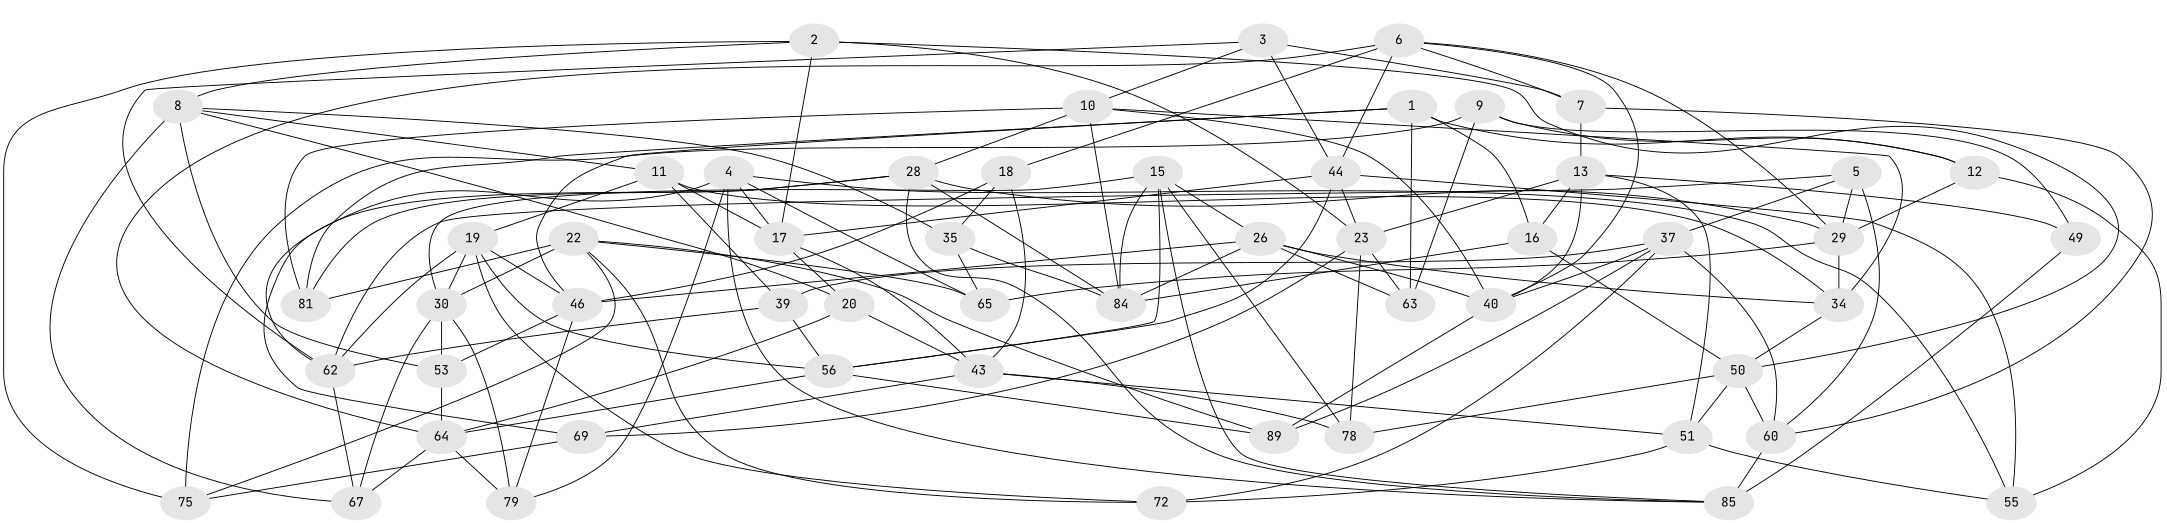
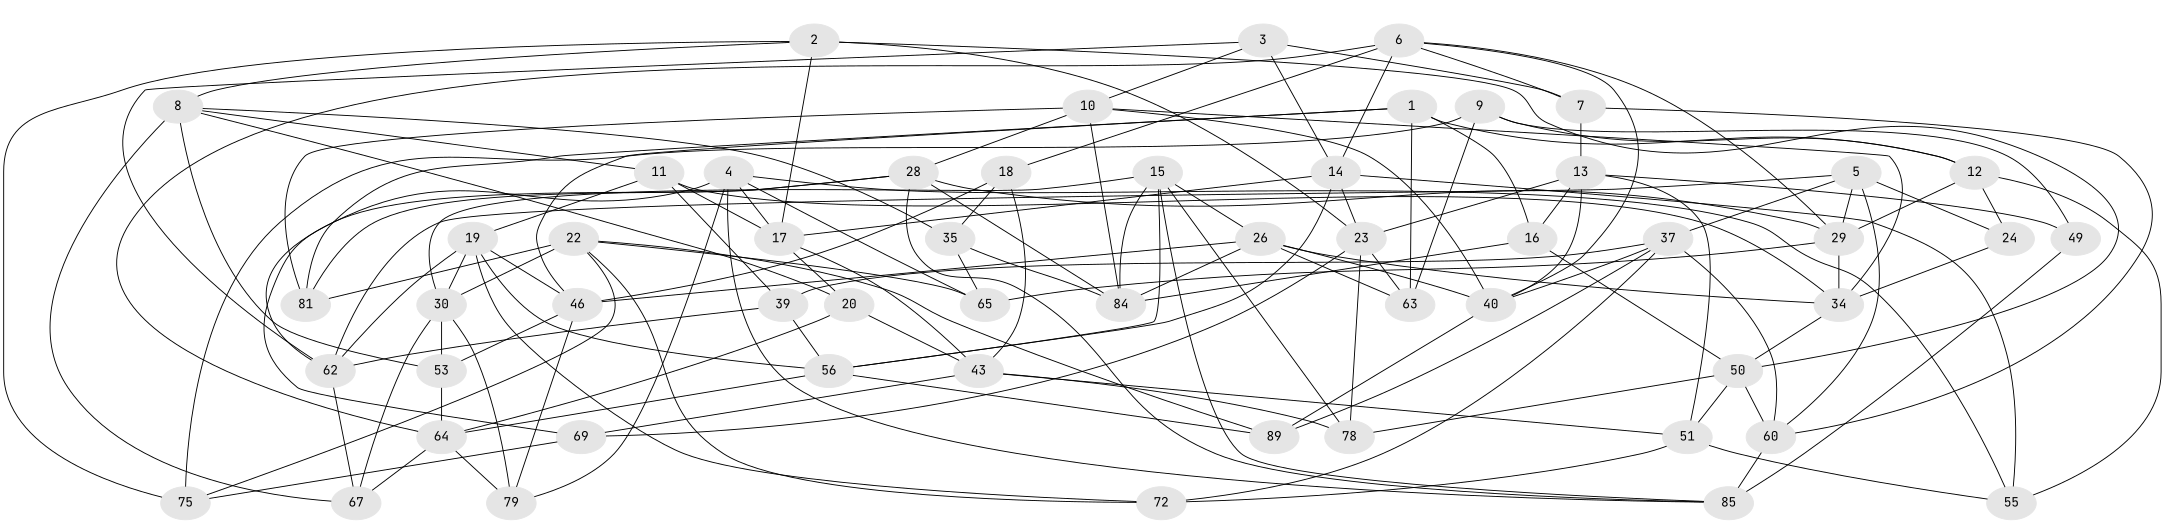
(1336, 173) -> (1336, 173)
none -> (2010, 239)
